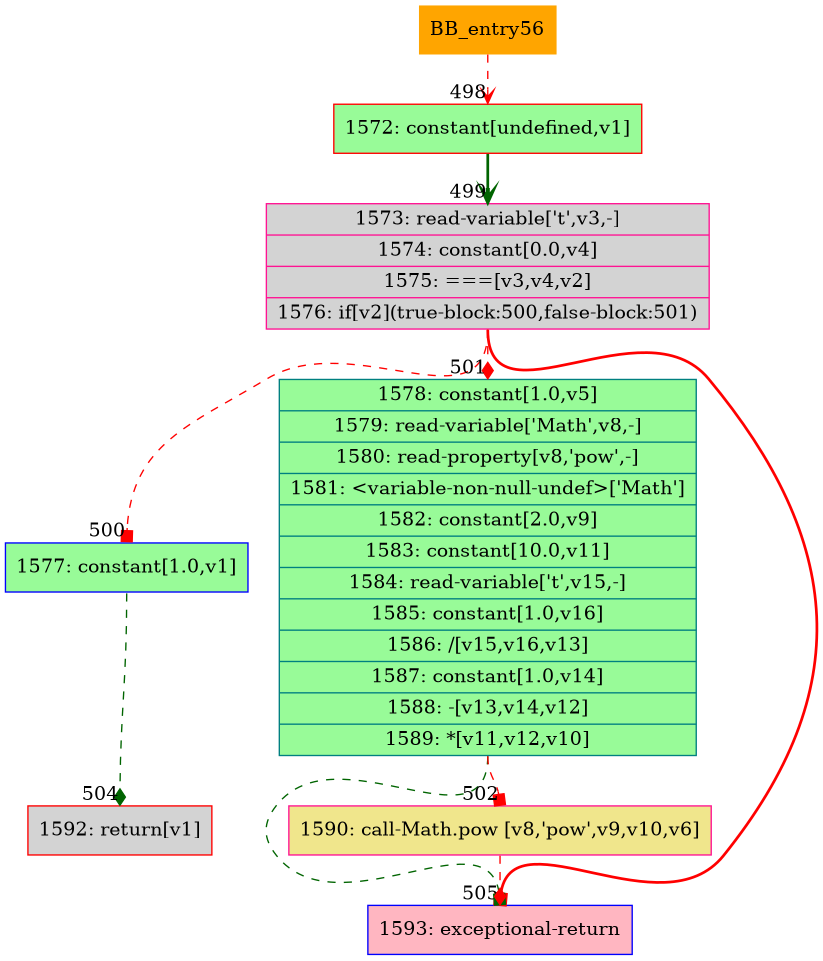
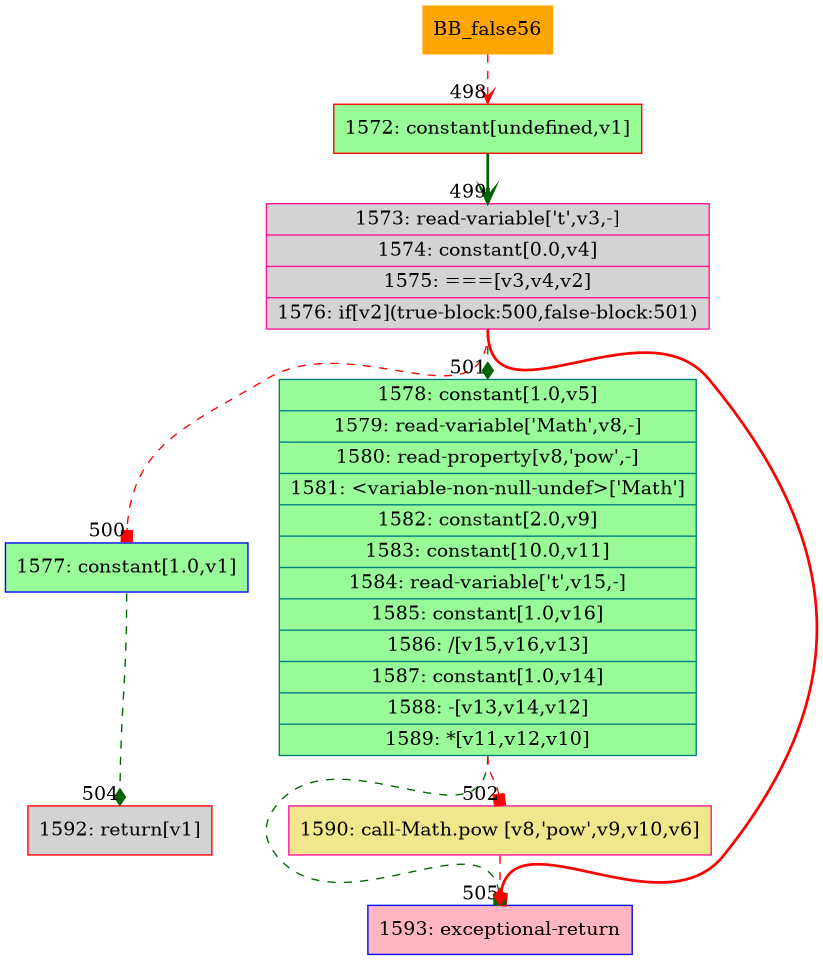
(488, 30) -> (488, 30)
(488, 346) -> (488, 346)
